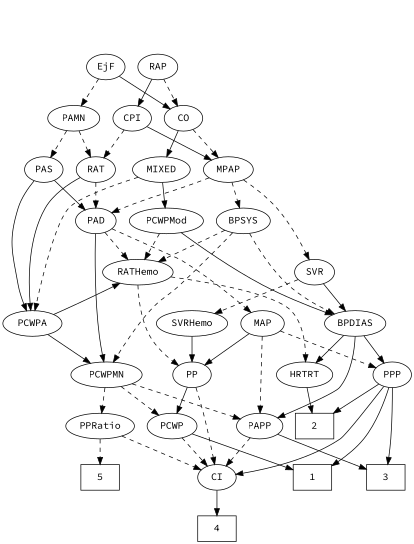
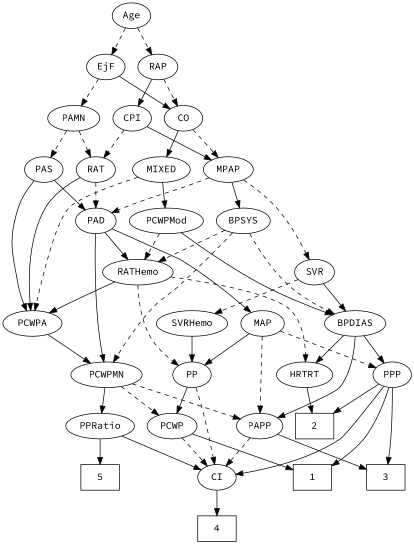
none -> (131, 16)
(235, 192) -> (235, 192)
(114, 243) -> (114, 243)
(183, 261) -> (183, 261)
(84, 301) -> (85, 296)
(104, 397) -> (104, 397)
(100, 448) -> (100, 448)
(158, 452) -> (158, 452)
